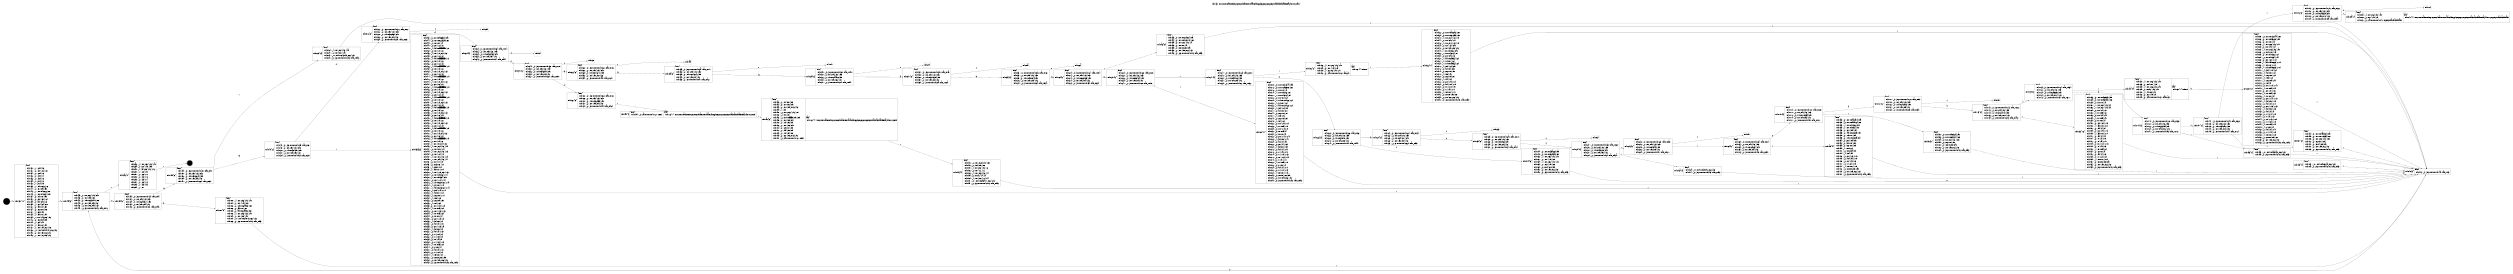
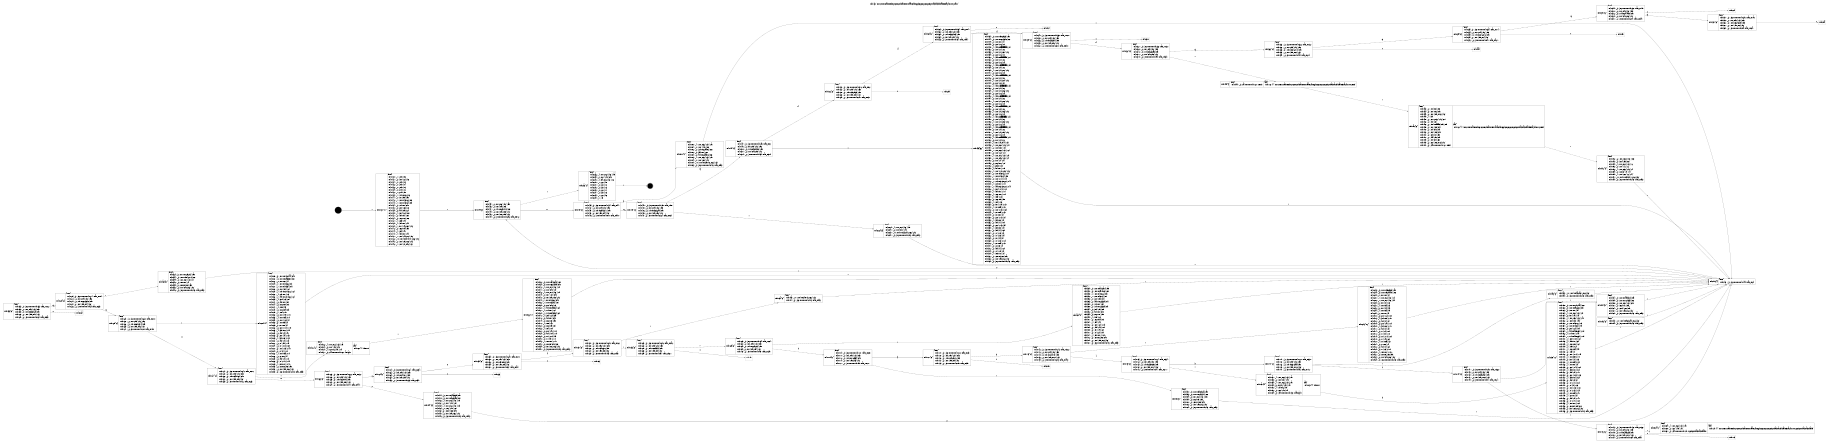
(564, 72) -> (1216, 51)
(976, 77) -> none
